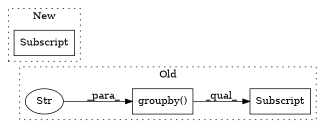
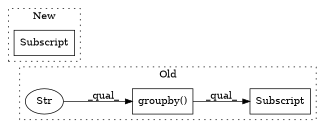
(104, 96) -> (104, 96)
